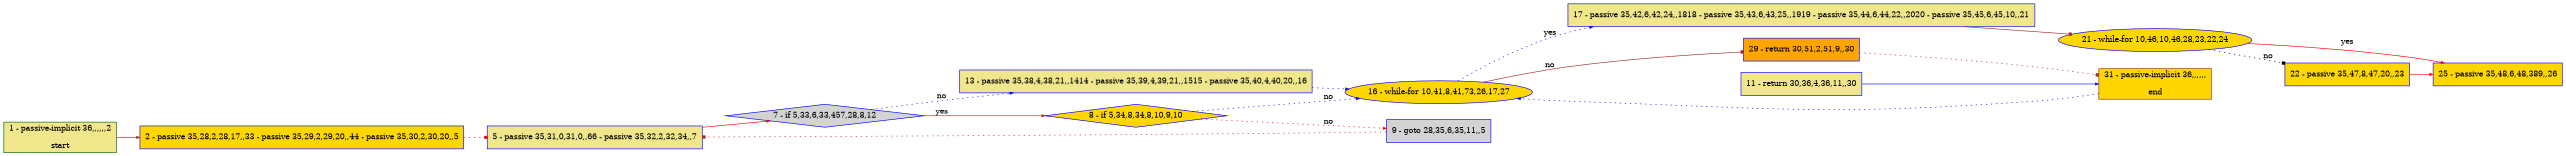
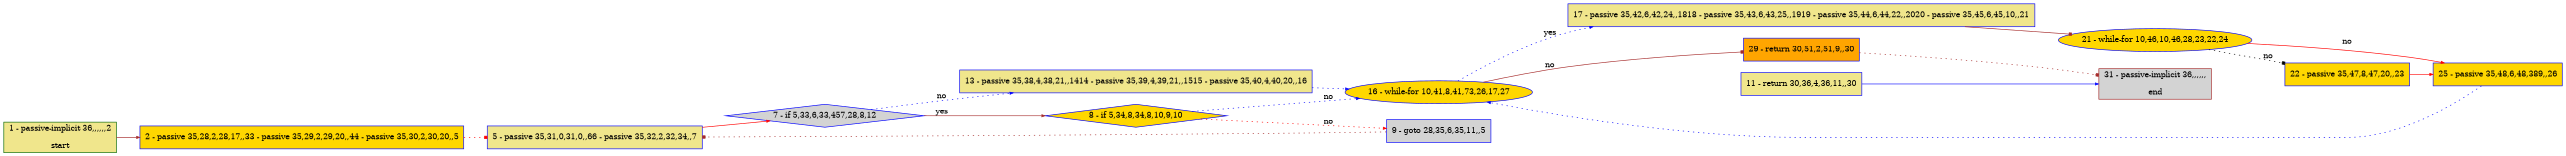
(2347, 42) -> (2347, 42)
(2155, 84) -> (2155, 84)
(1810, 109) -> (1991, 137)
